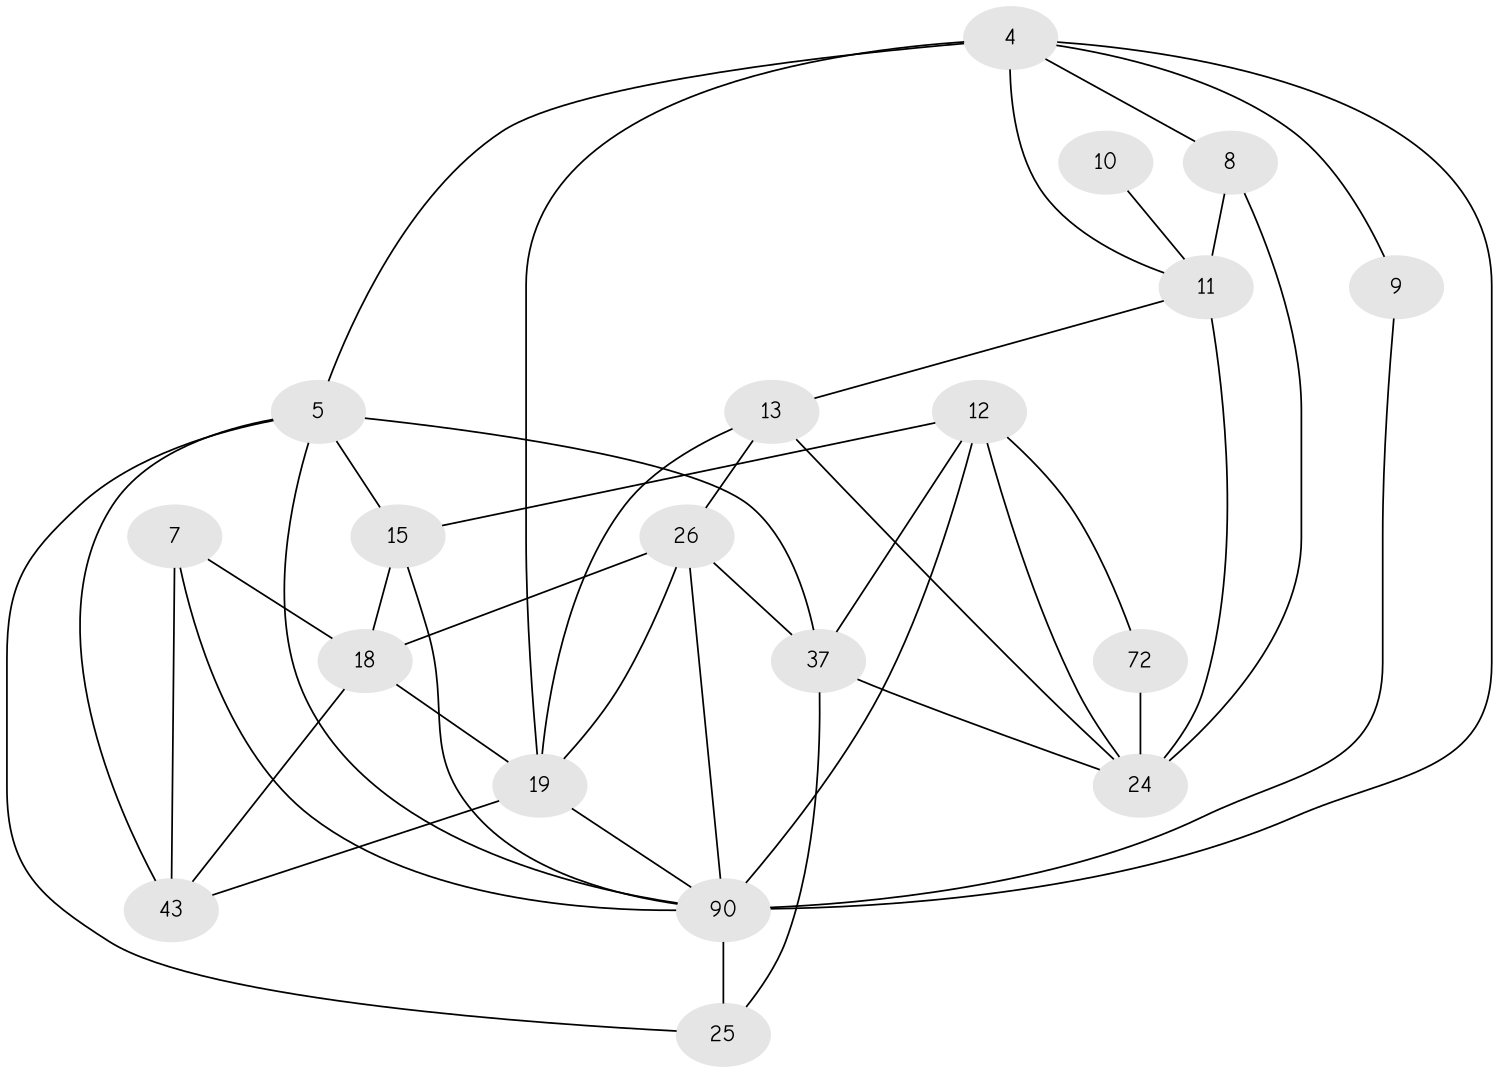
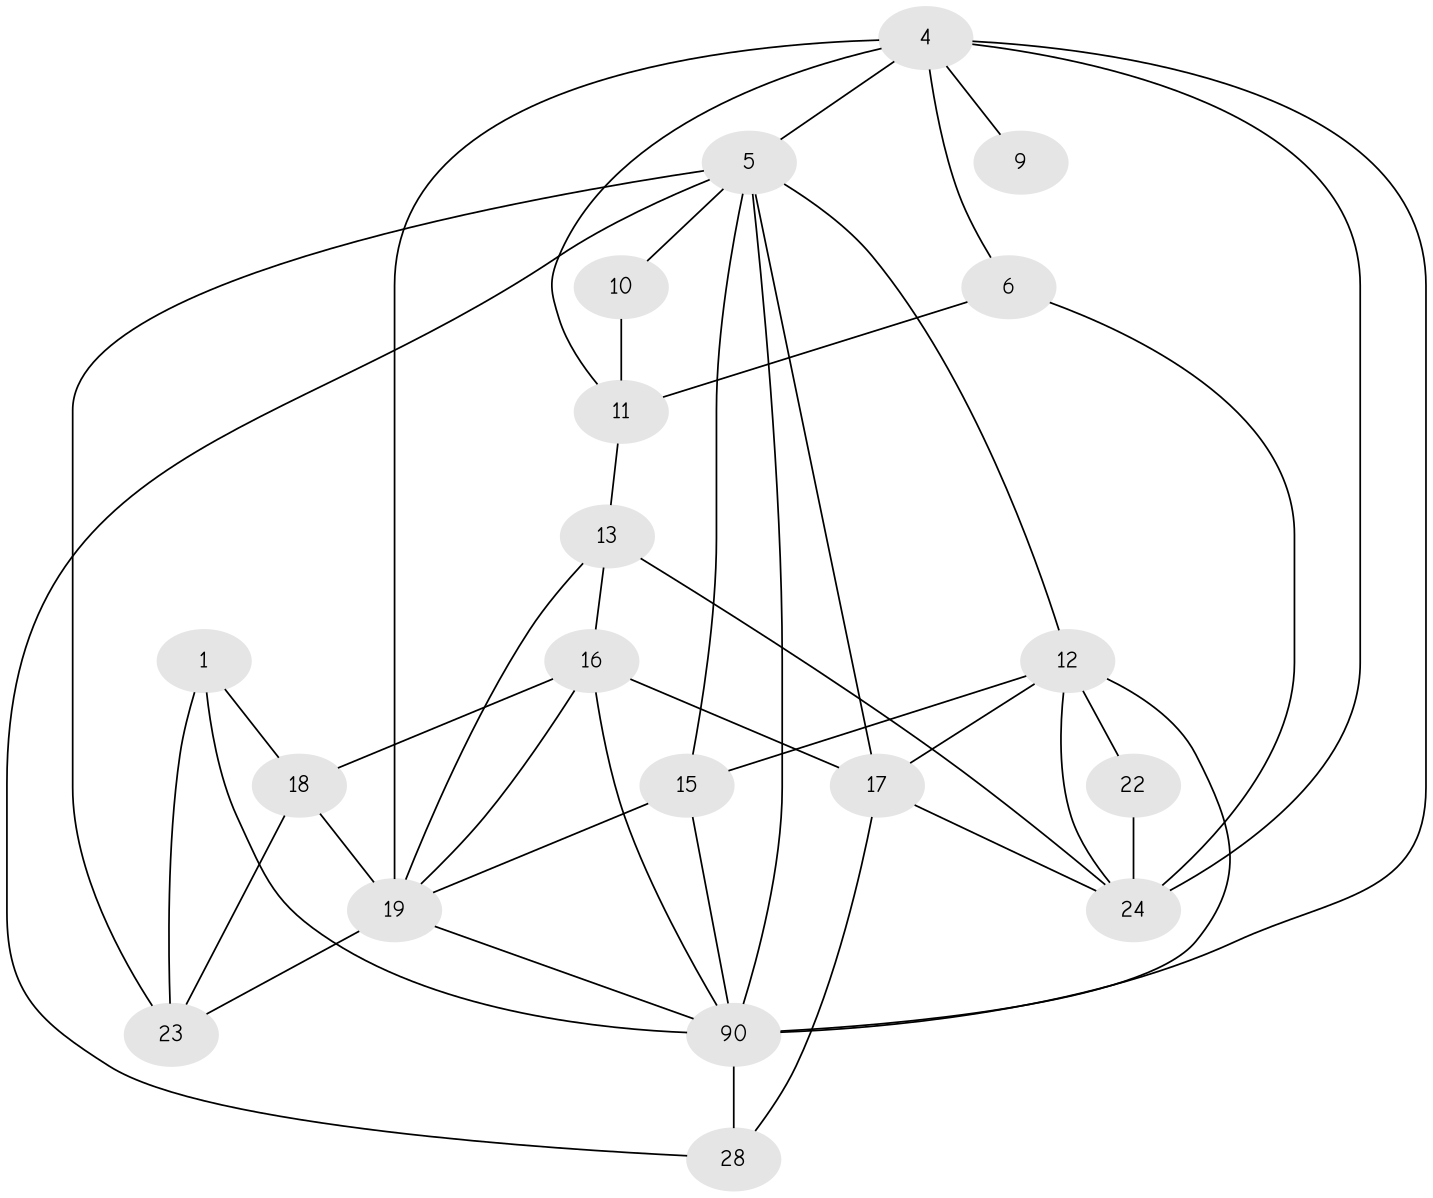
(1230, 163) -> (1009, 287)
none -> (685, 225)
none -> (956, 384)
(175, 536) -> (204, 661)
(687, 536) -> (592, 661)
(1226, 544) -> (1360, 382)
(382, 599) -> (541, 848)
(819, 661) -> (877, 786)
(1140, 661) -> (1134, 786)
(1275, 787) -> none
(171, 910) -> (171, 1035)
(723, 1035) -> (734, 1159)
